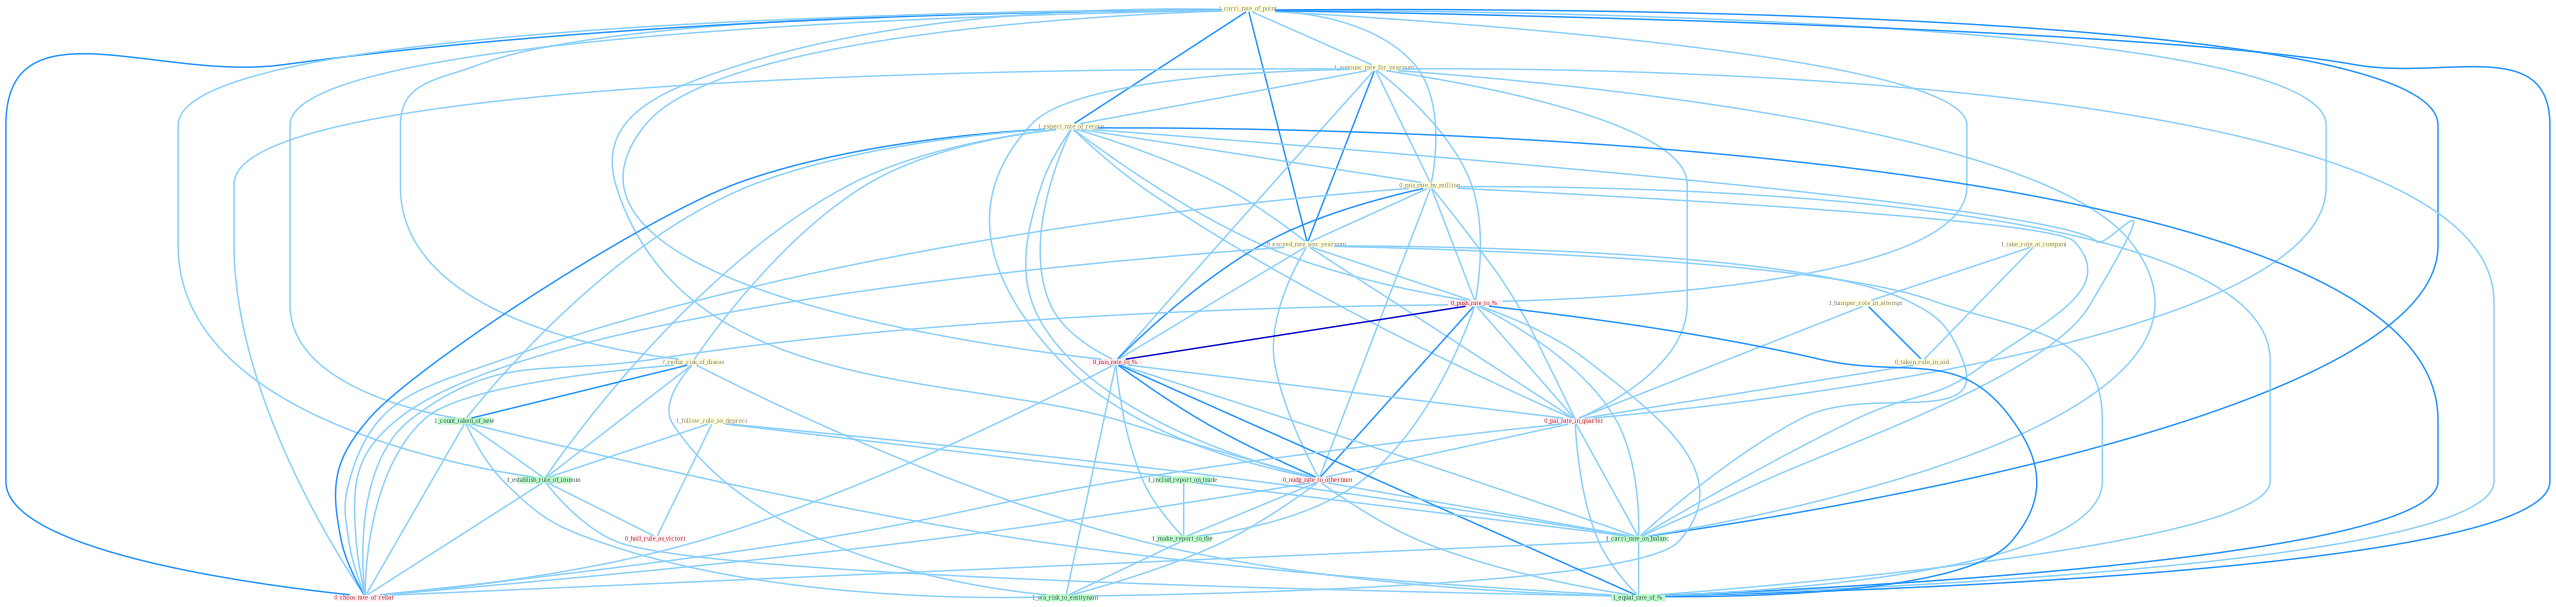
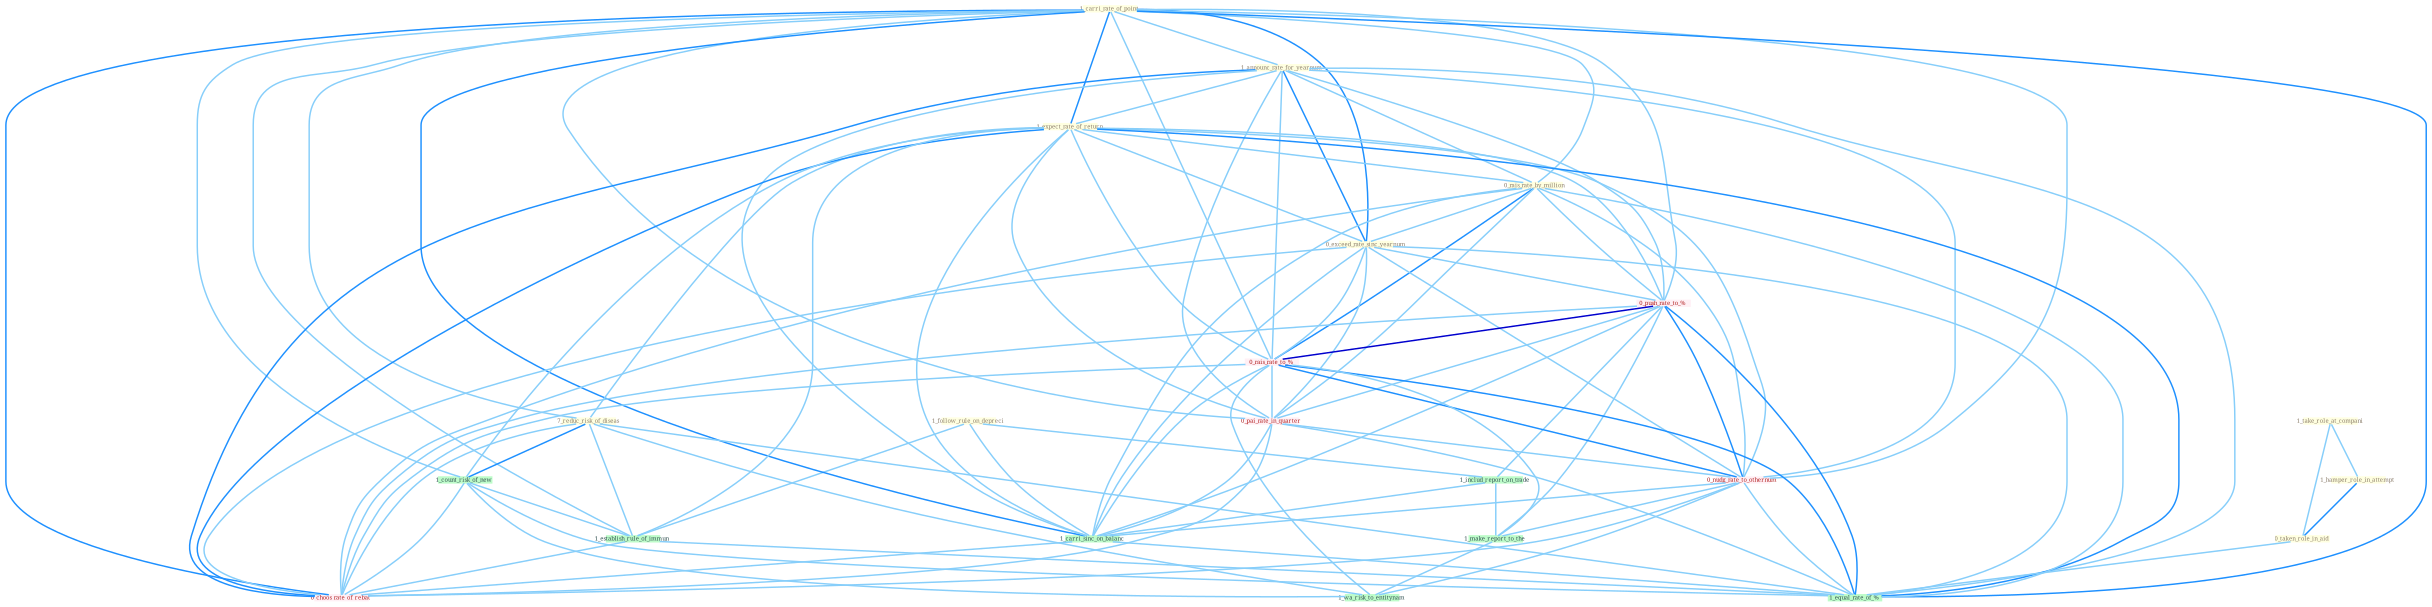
(562, 95) -> (573, 197)
(1721, 362) -> none
(1749, 392) -> (2132, 562)
(465, 421) -> (465, 480)
(657, 539) -> none
(1639, 539) -> (1092, 539)
(1494, 579) -> (1580, 392)
